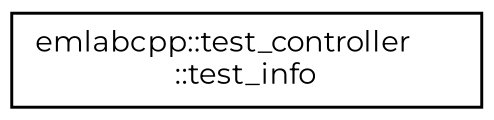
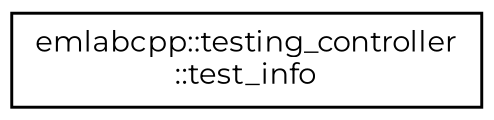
(247, 60) -> (247, 60)
